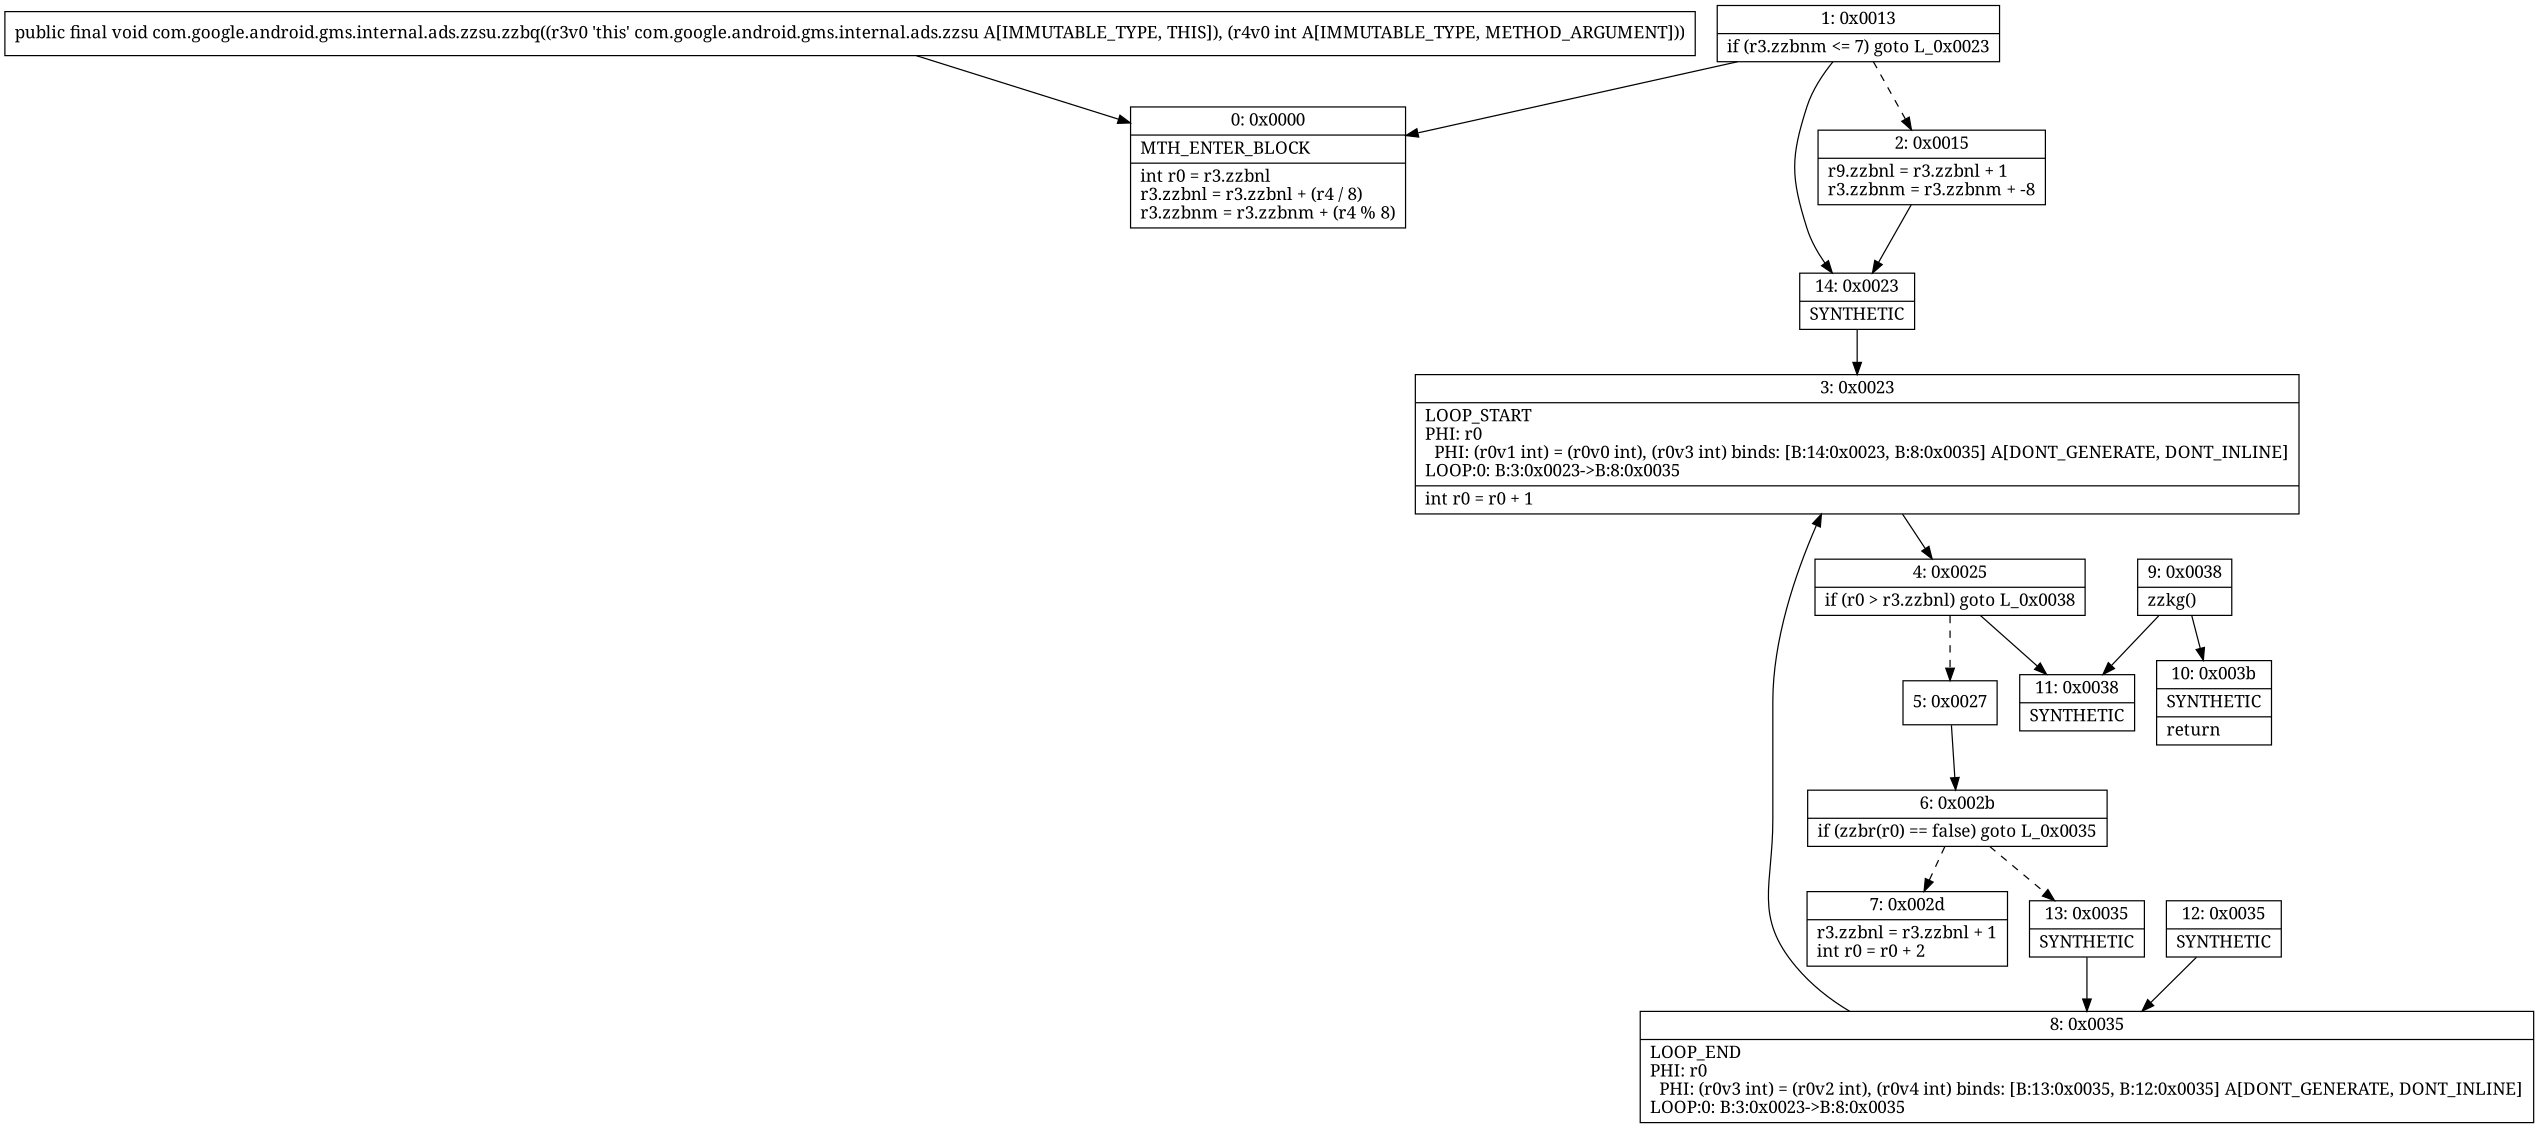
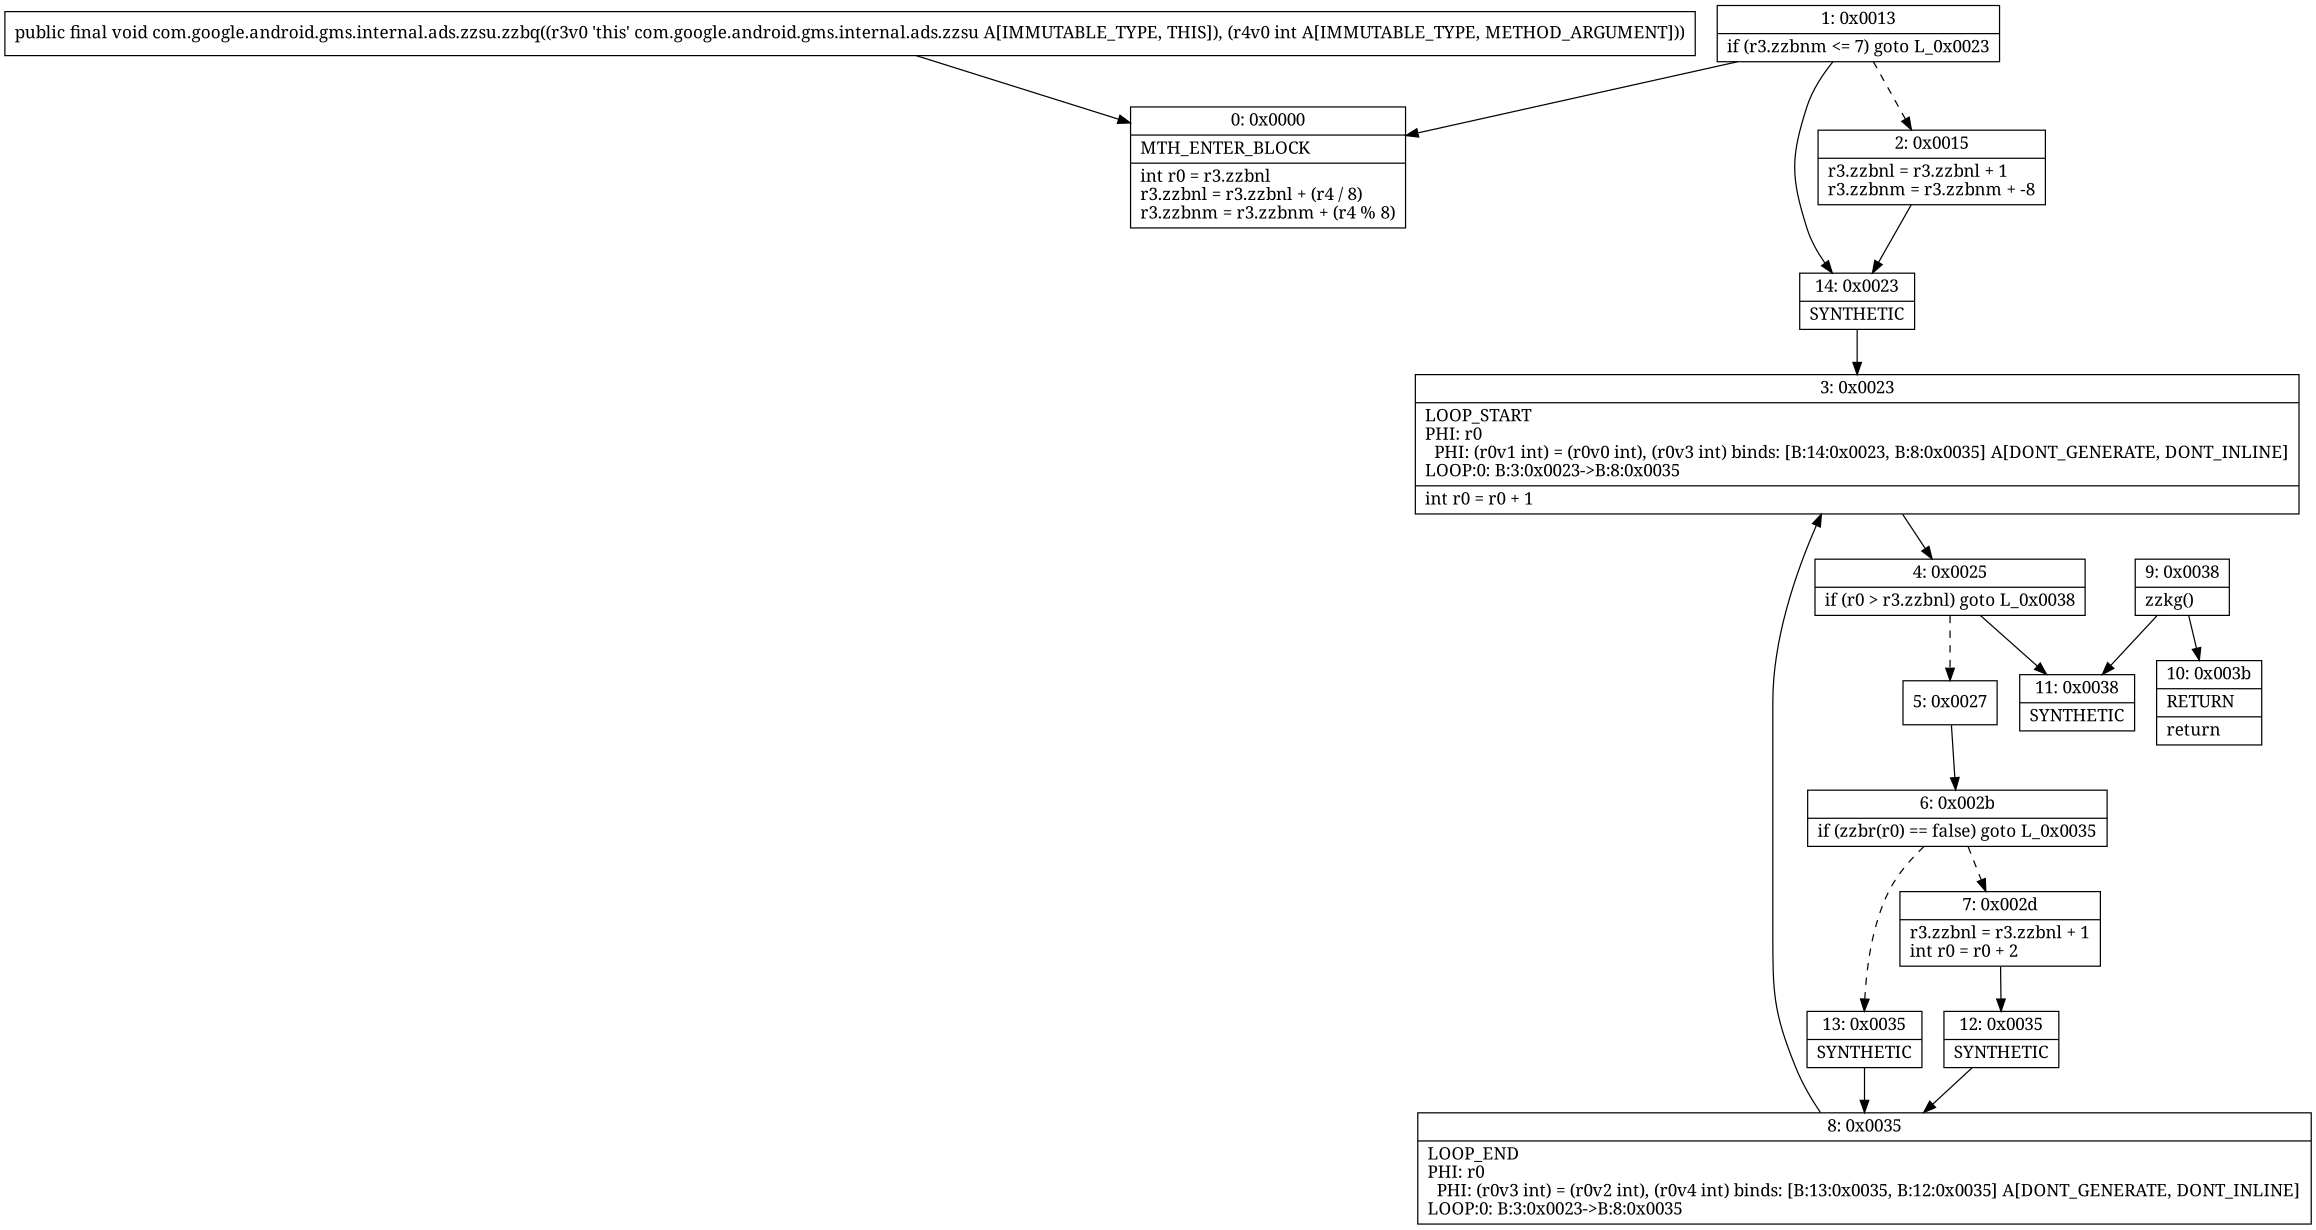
(1918, 172) -> (1918, 172)
(2214, 702) -> (2201, 702)
none -> (2001, 983)
